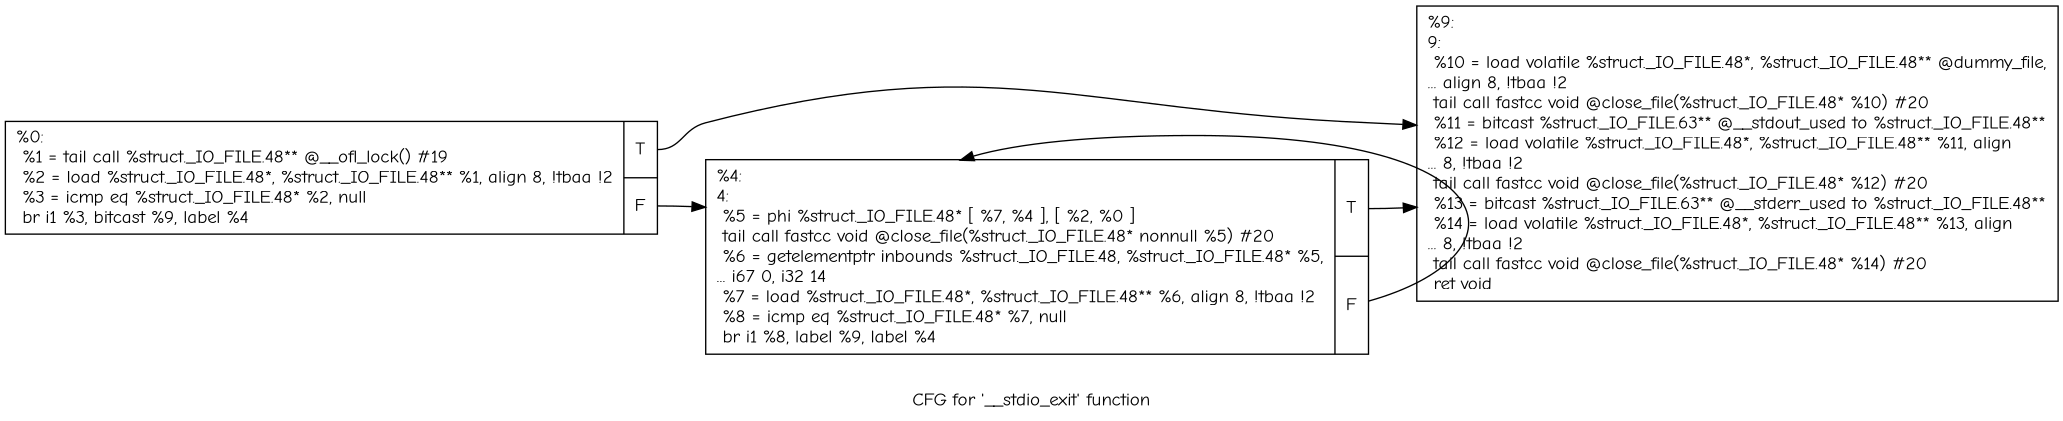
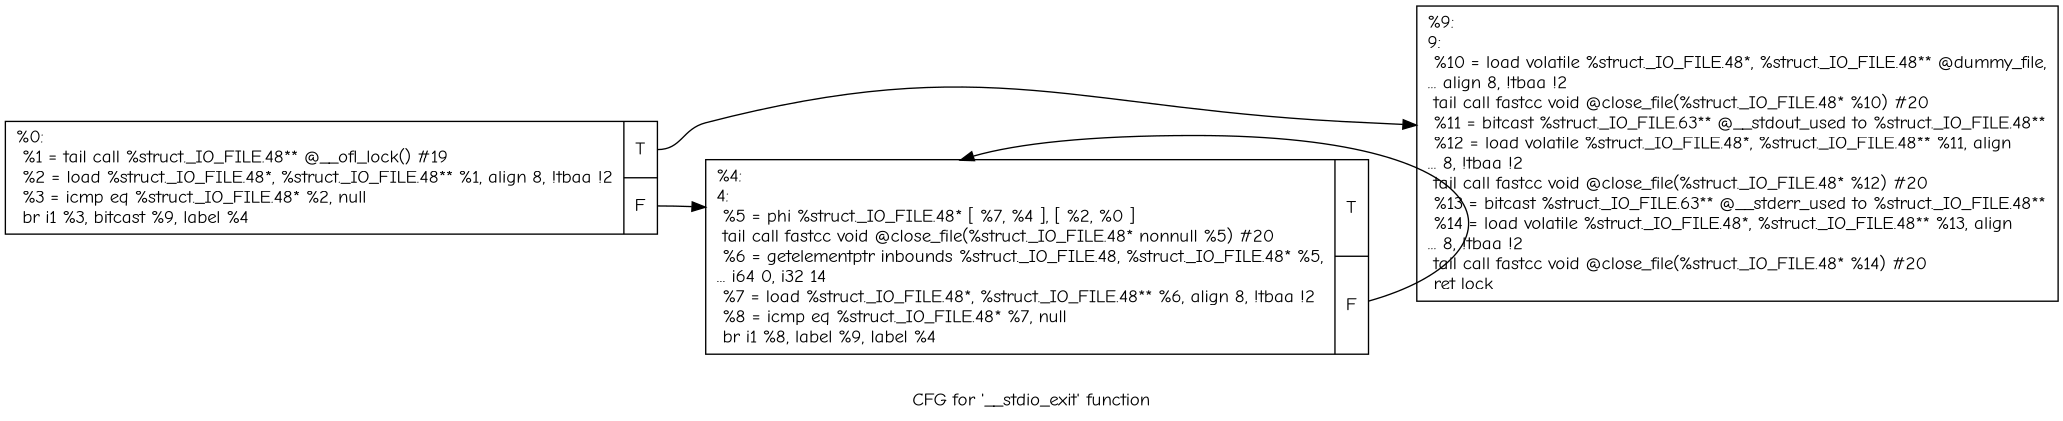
(1386, 208) -> none
(771, 276) -> (771, 276)
(1460, 284) -> (1460, 284)
